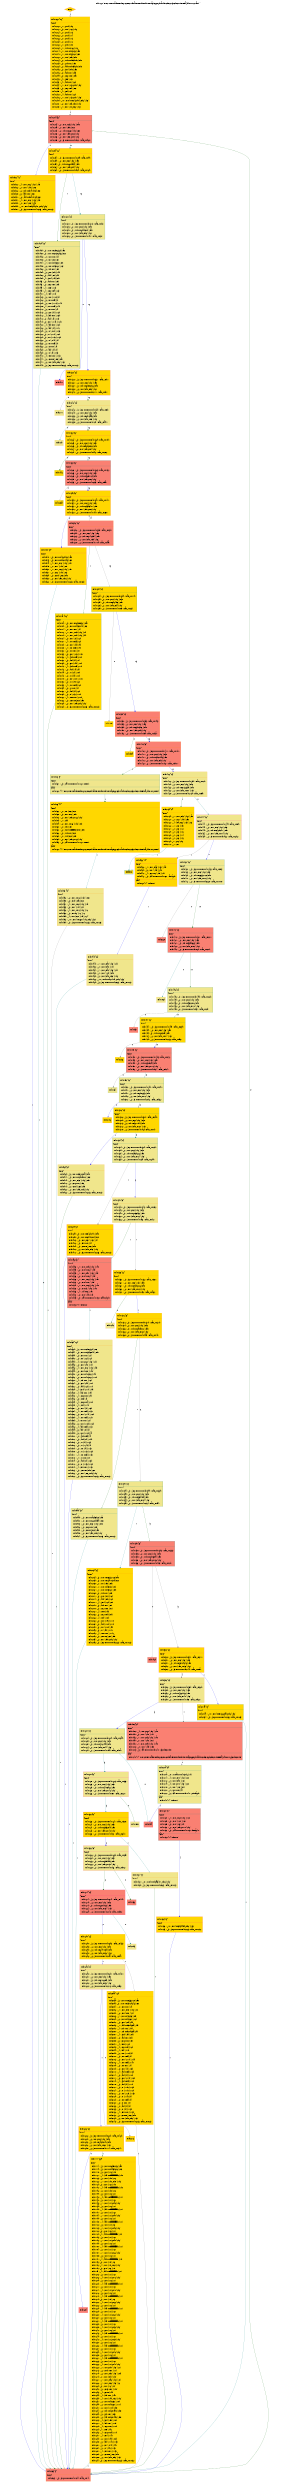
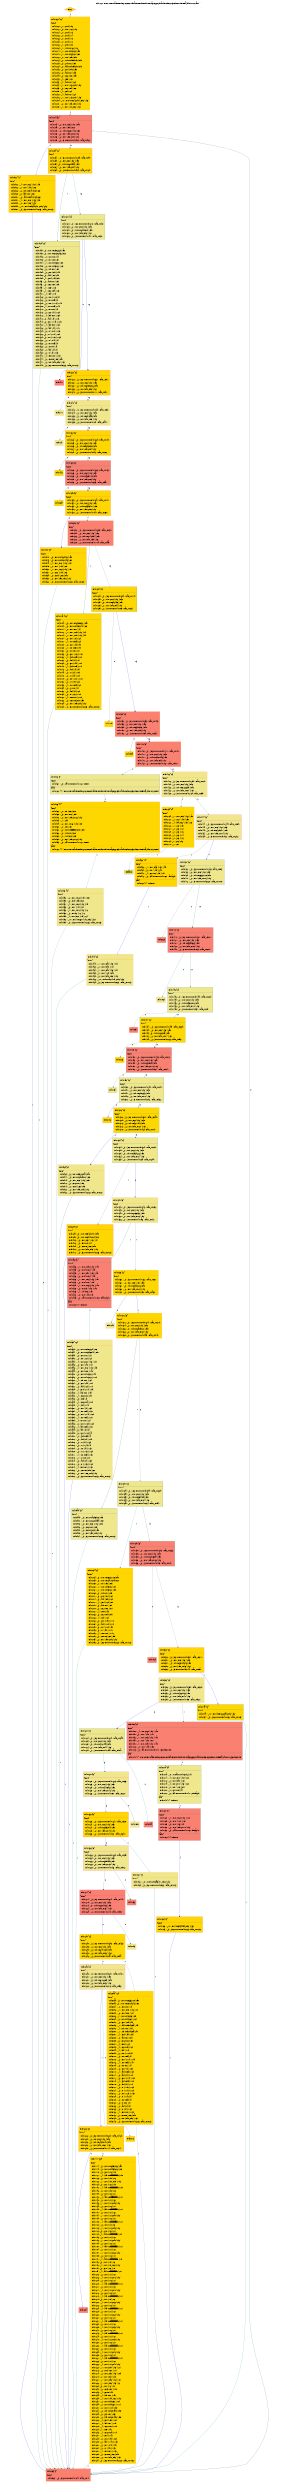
(89, 519) -> (87, 518)
(181, 1675) -> none
(155, 1812) -> (179, 1805)
